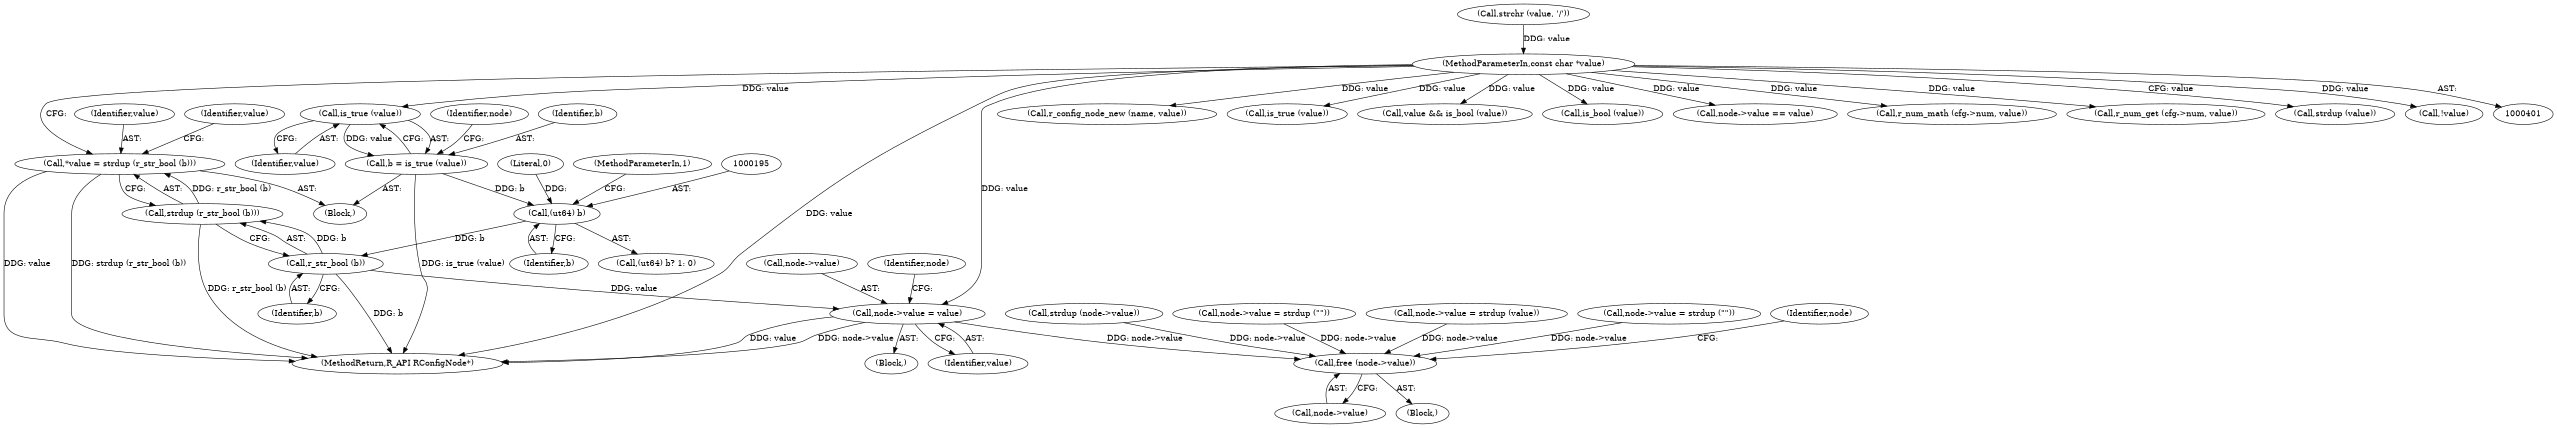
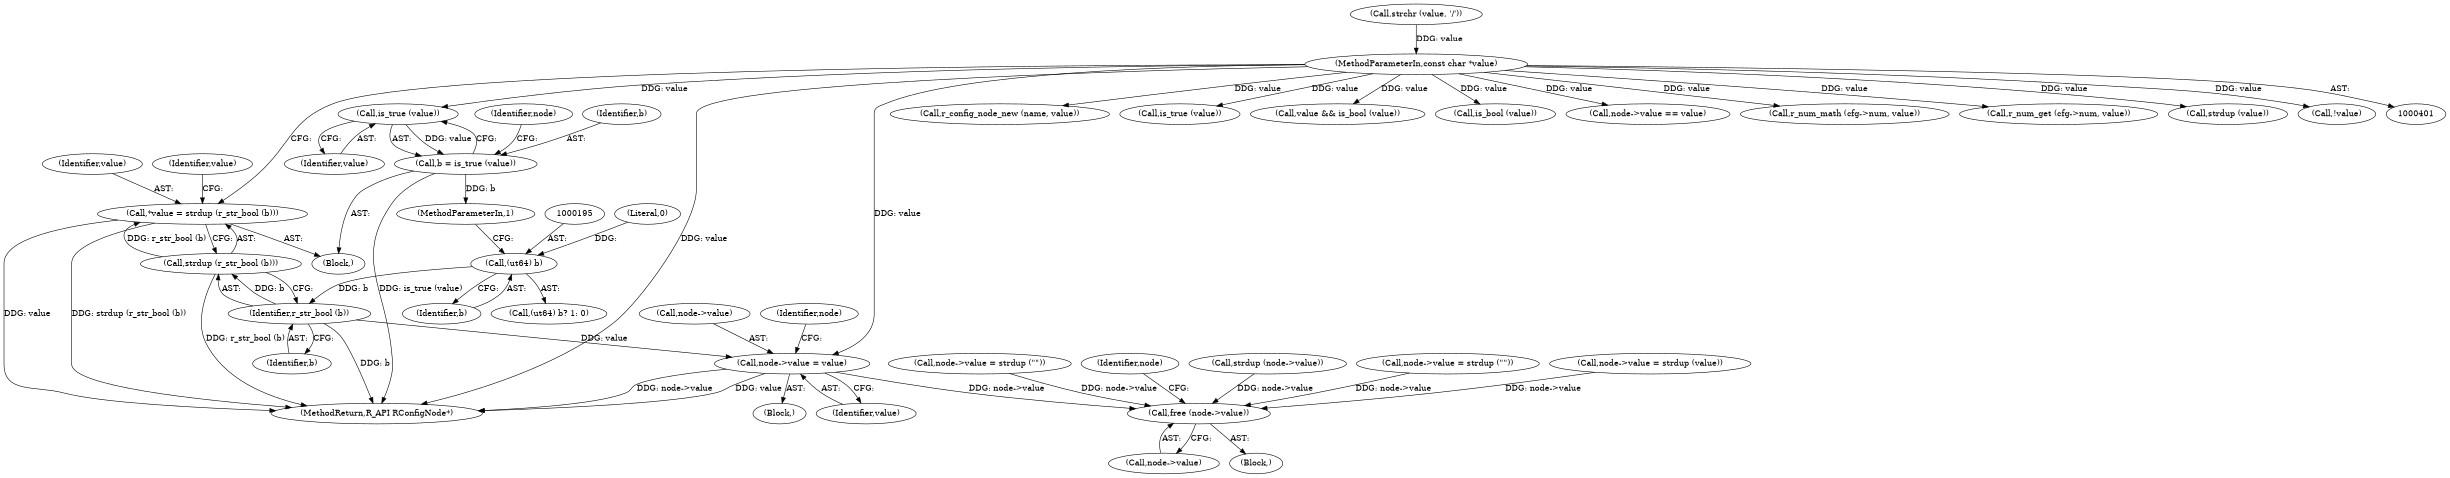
(2171, 89) -> (2064, 89)
(485, 189) -> (466, 186)
(326, 264) -> (299, 314)
